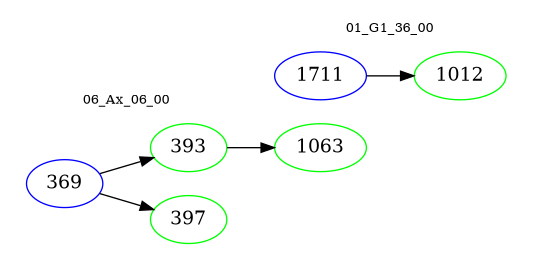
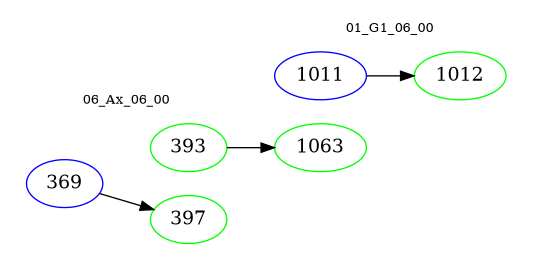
(390, 29) -> (390, 29)
(321, 76) -> (321, 76)
(120, 168) -> none
